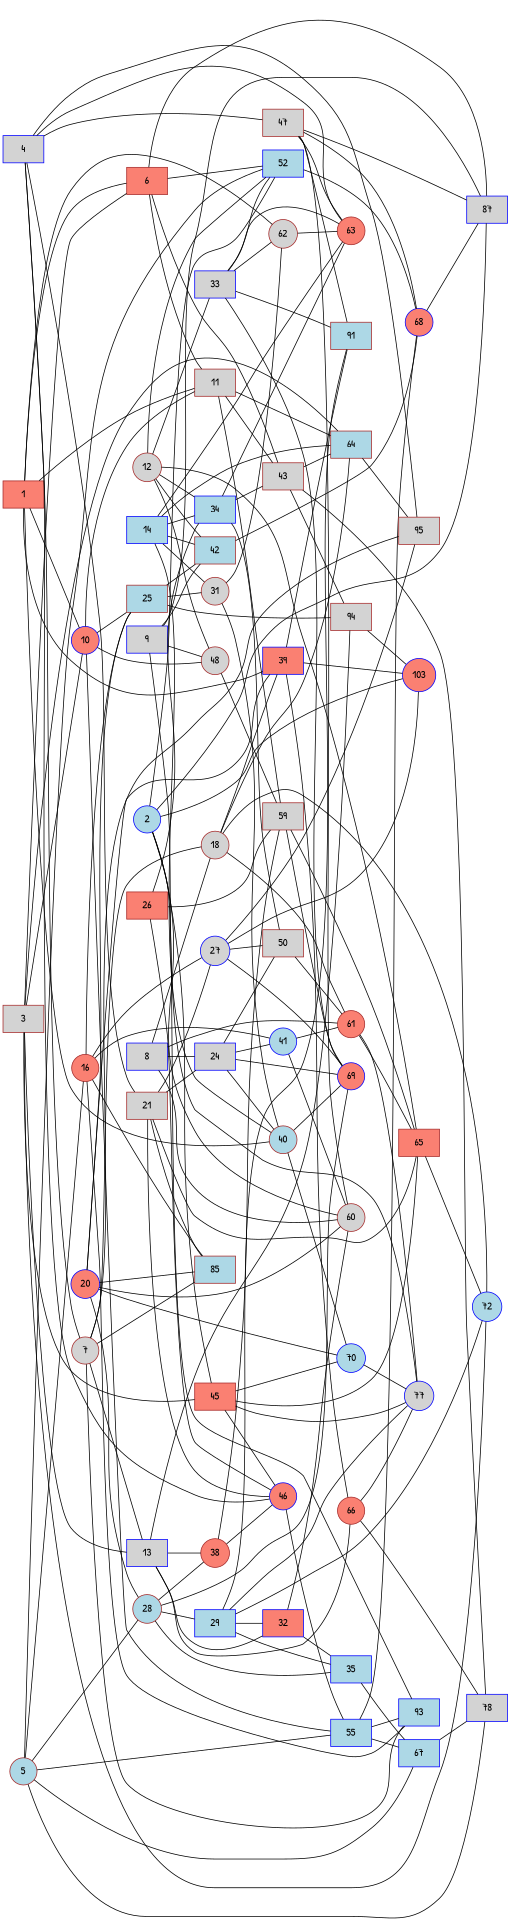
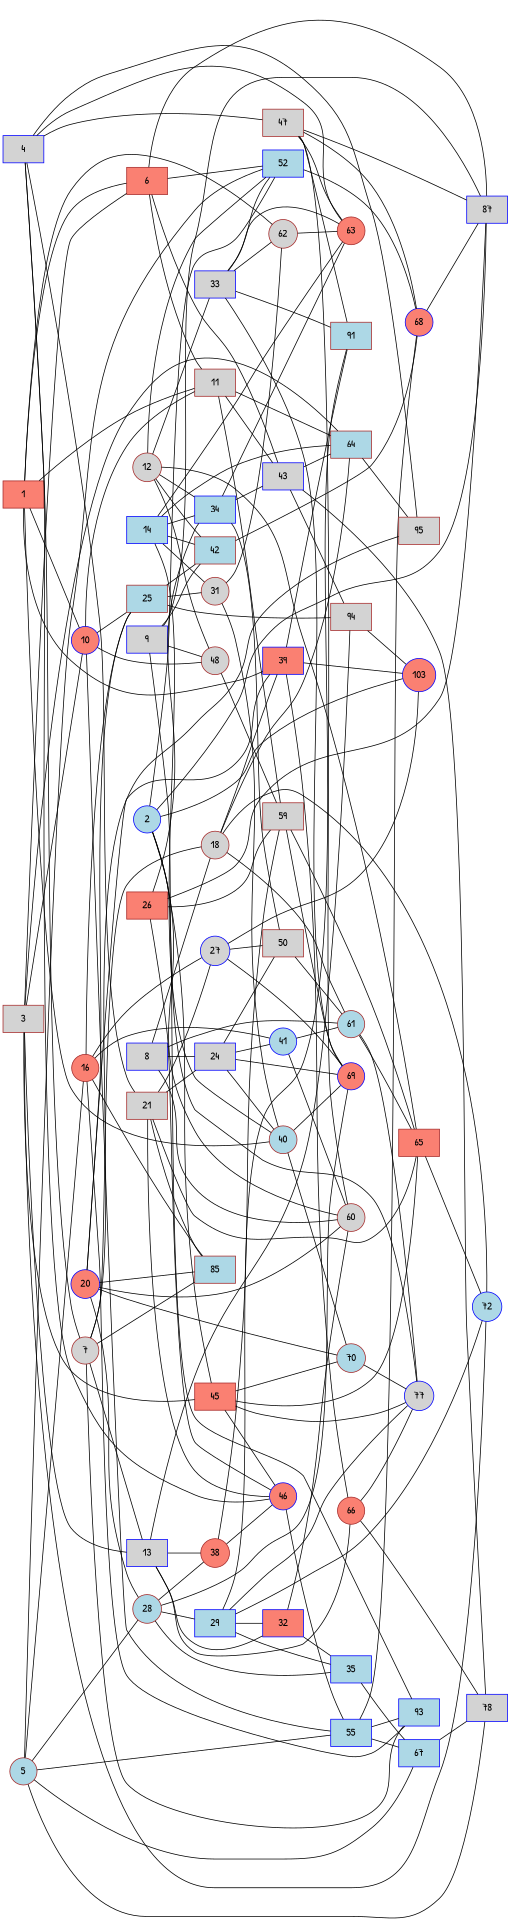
(283, 476) -> (283, 476)
none -> (454, 641)
(334, 774) -> none
(351, 1024) -> (351, 1024)
(351, 1358) -> (351, 1358)
